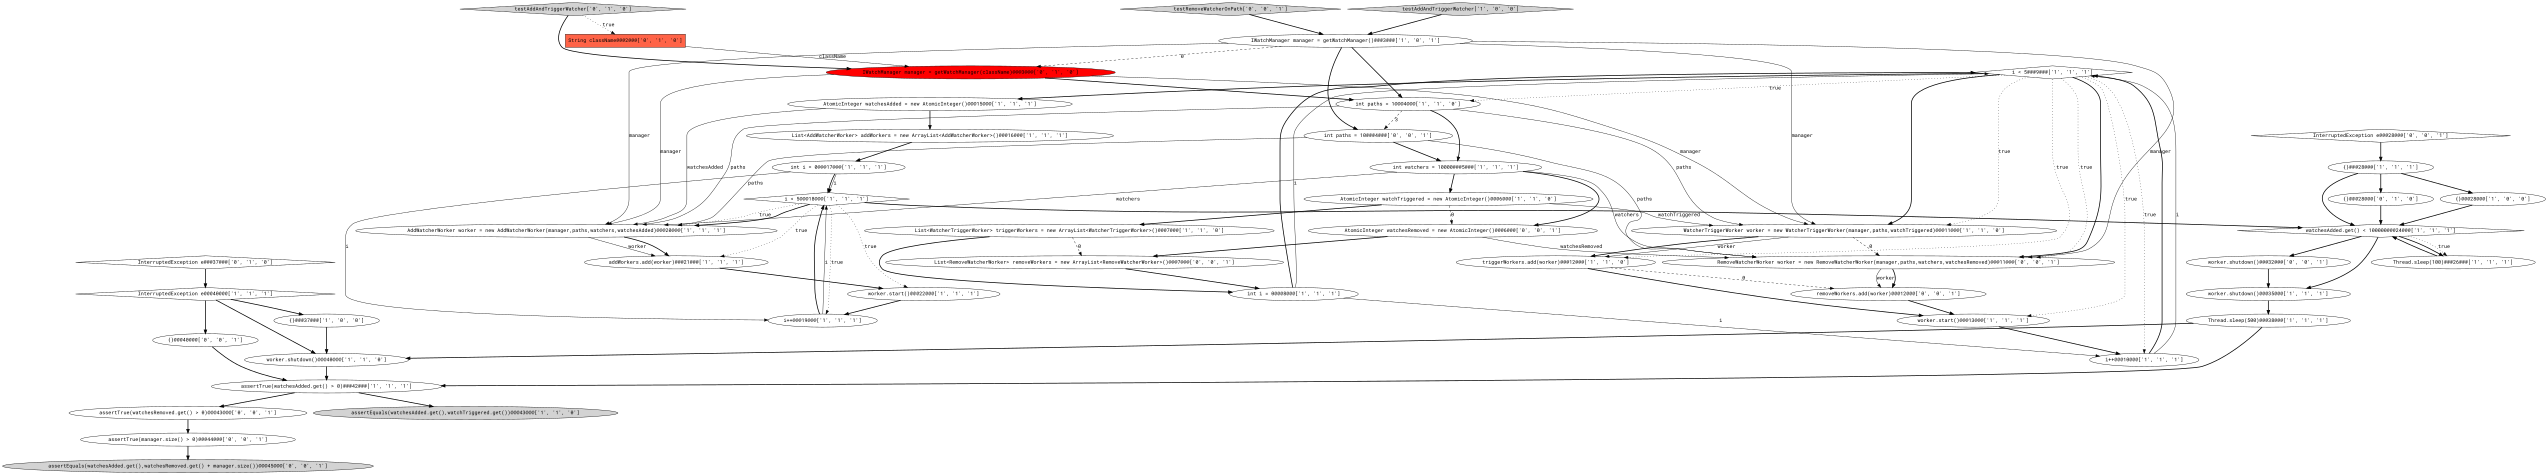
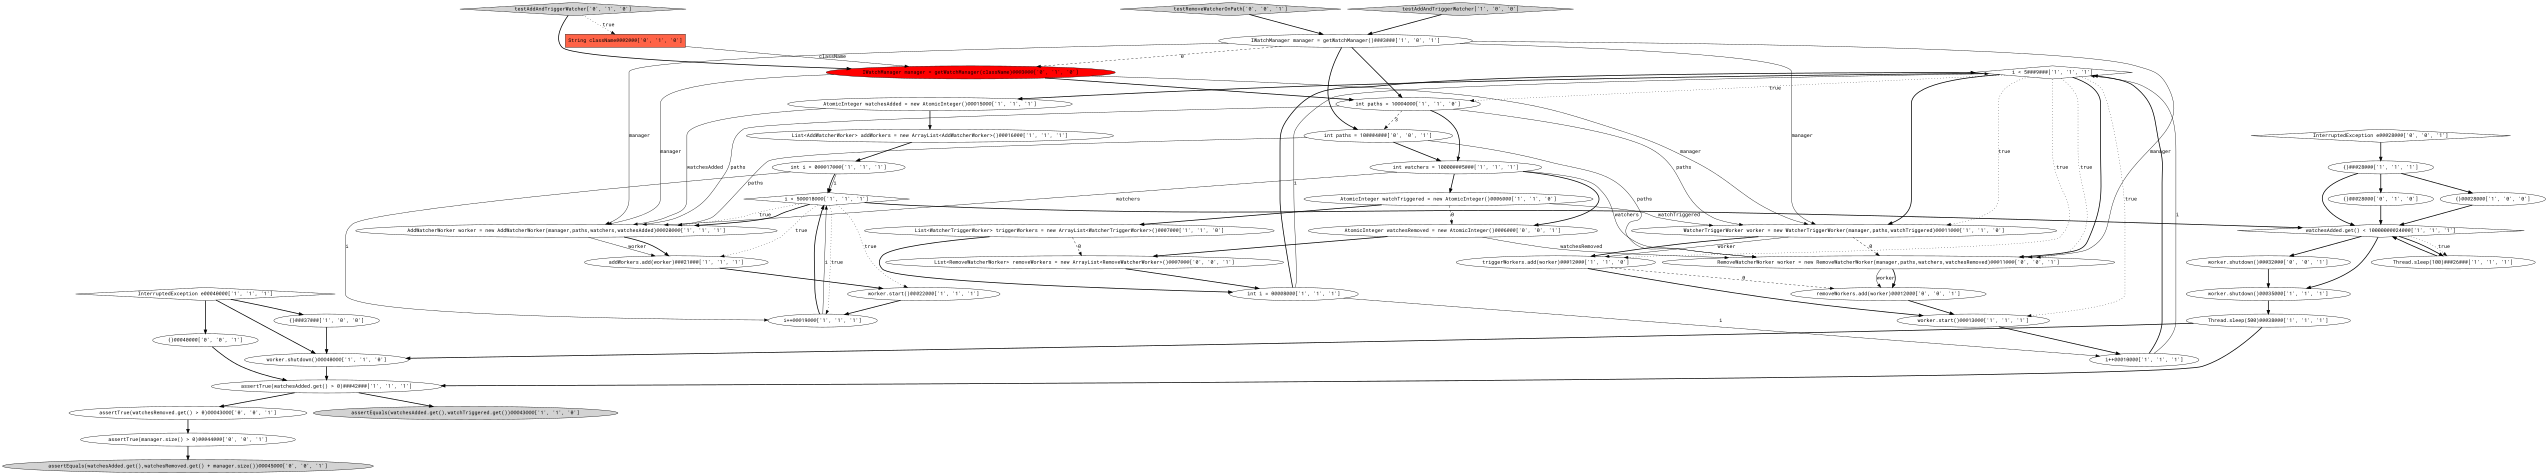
(2143, 203) -> none
(205, 262) -> none
